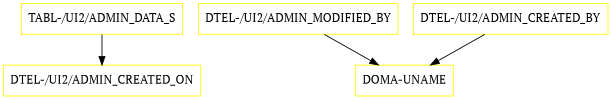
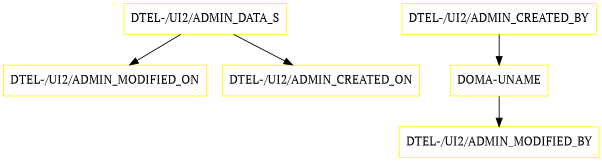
(102, 19) -> (205, 19)
(347, 48) -> (499, 107)
none -> (105, 81)
